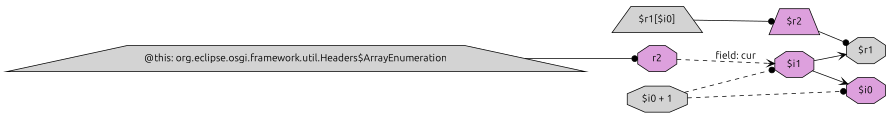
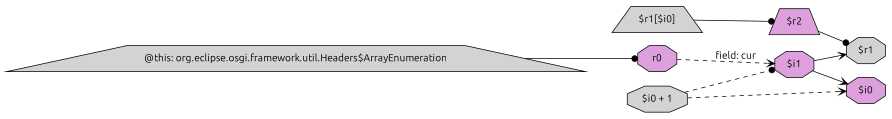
(657, 59) -> (657, 59)
(764, 95) -> (764, 95)
